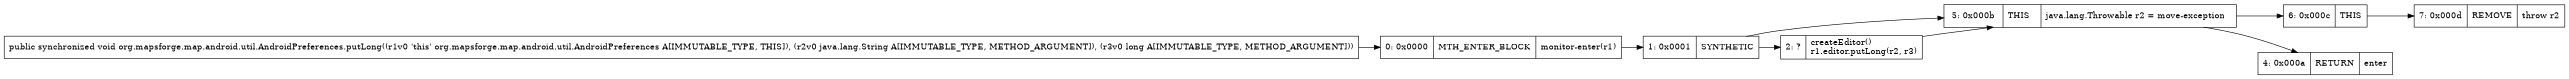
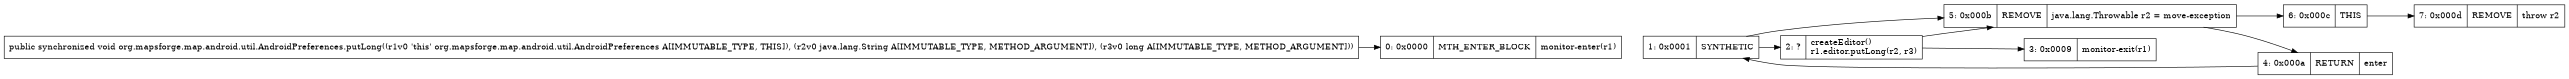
(2019, 16) -> (2022, 16)
(1629, 47) -> (2003, 68)
none -> (2090, 50)
